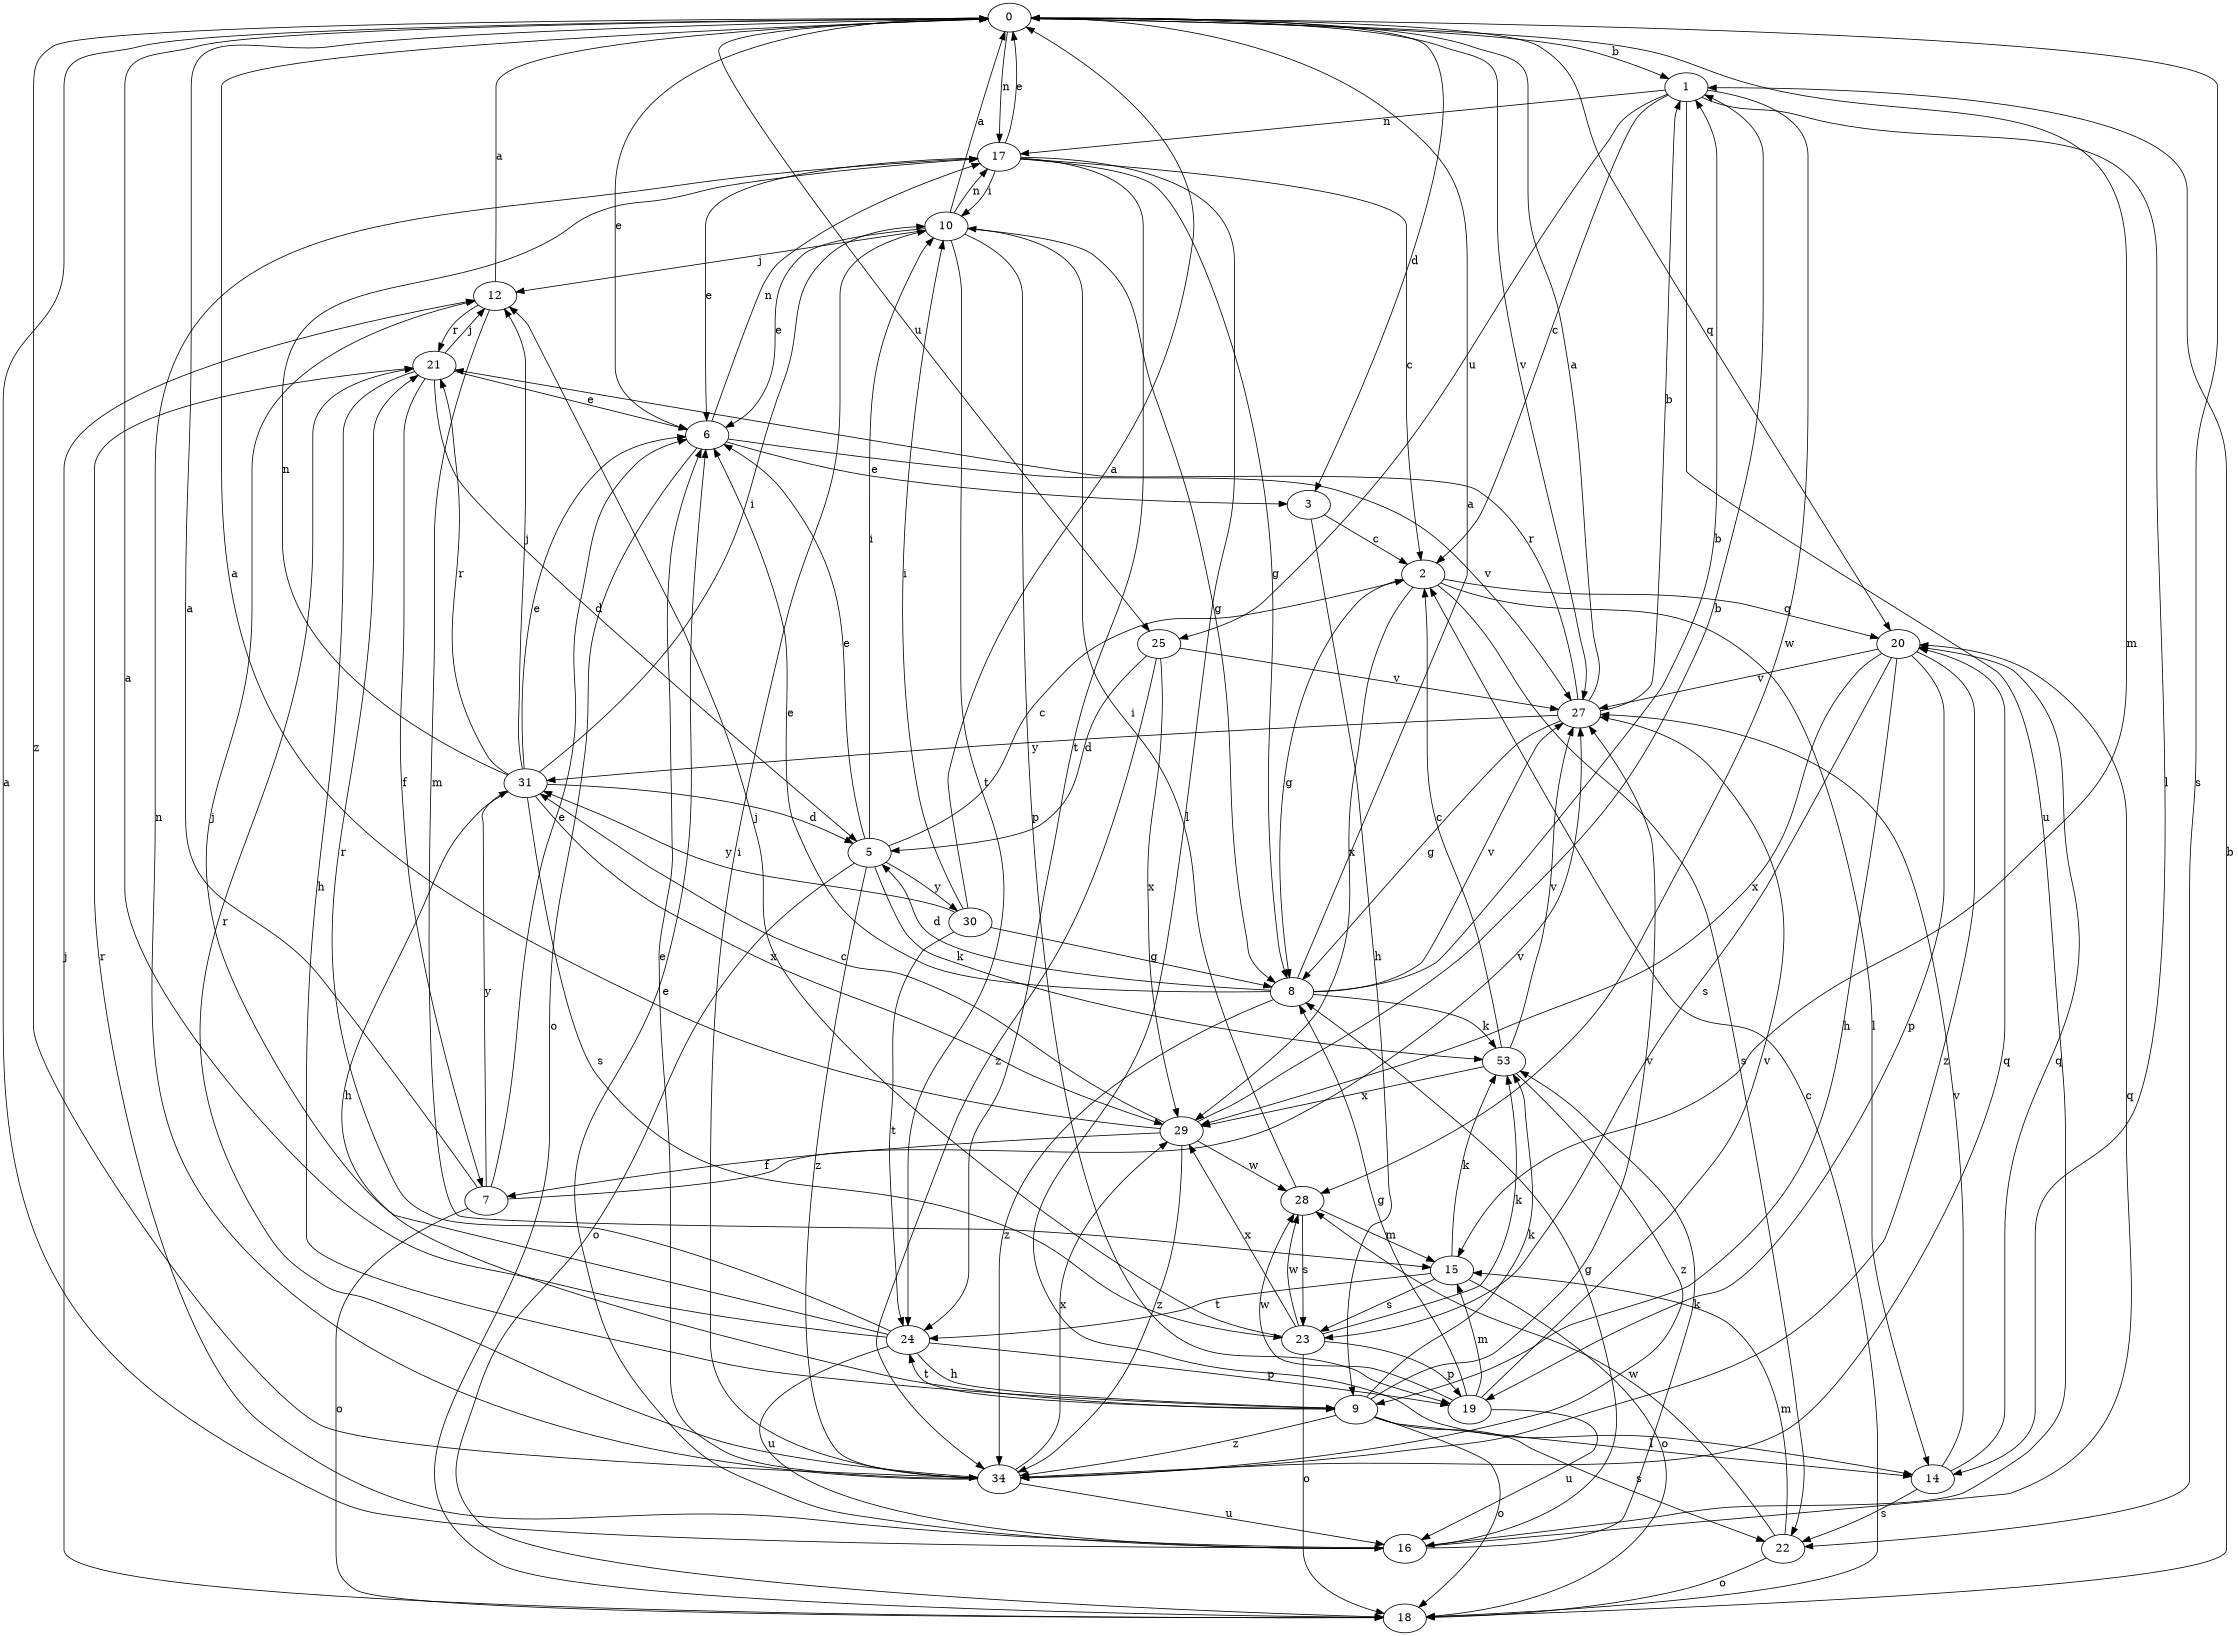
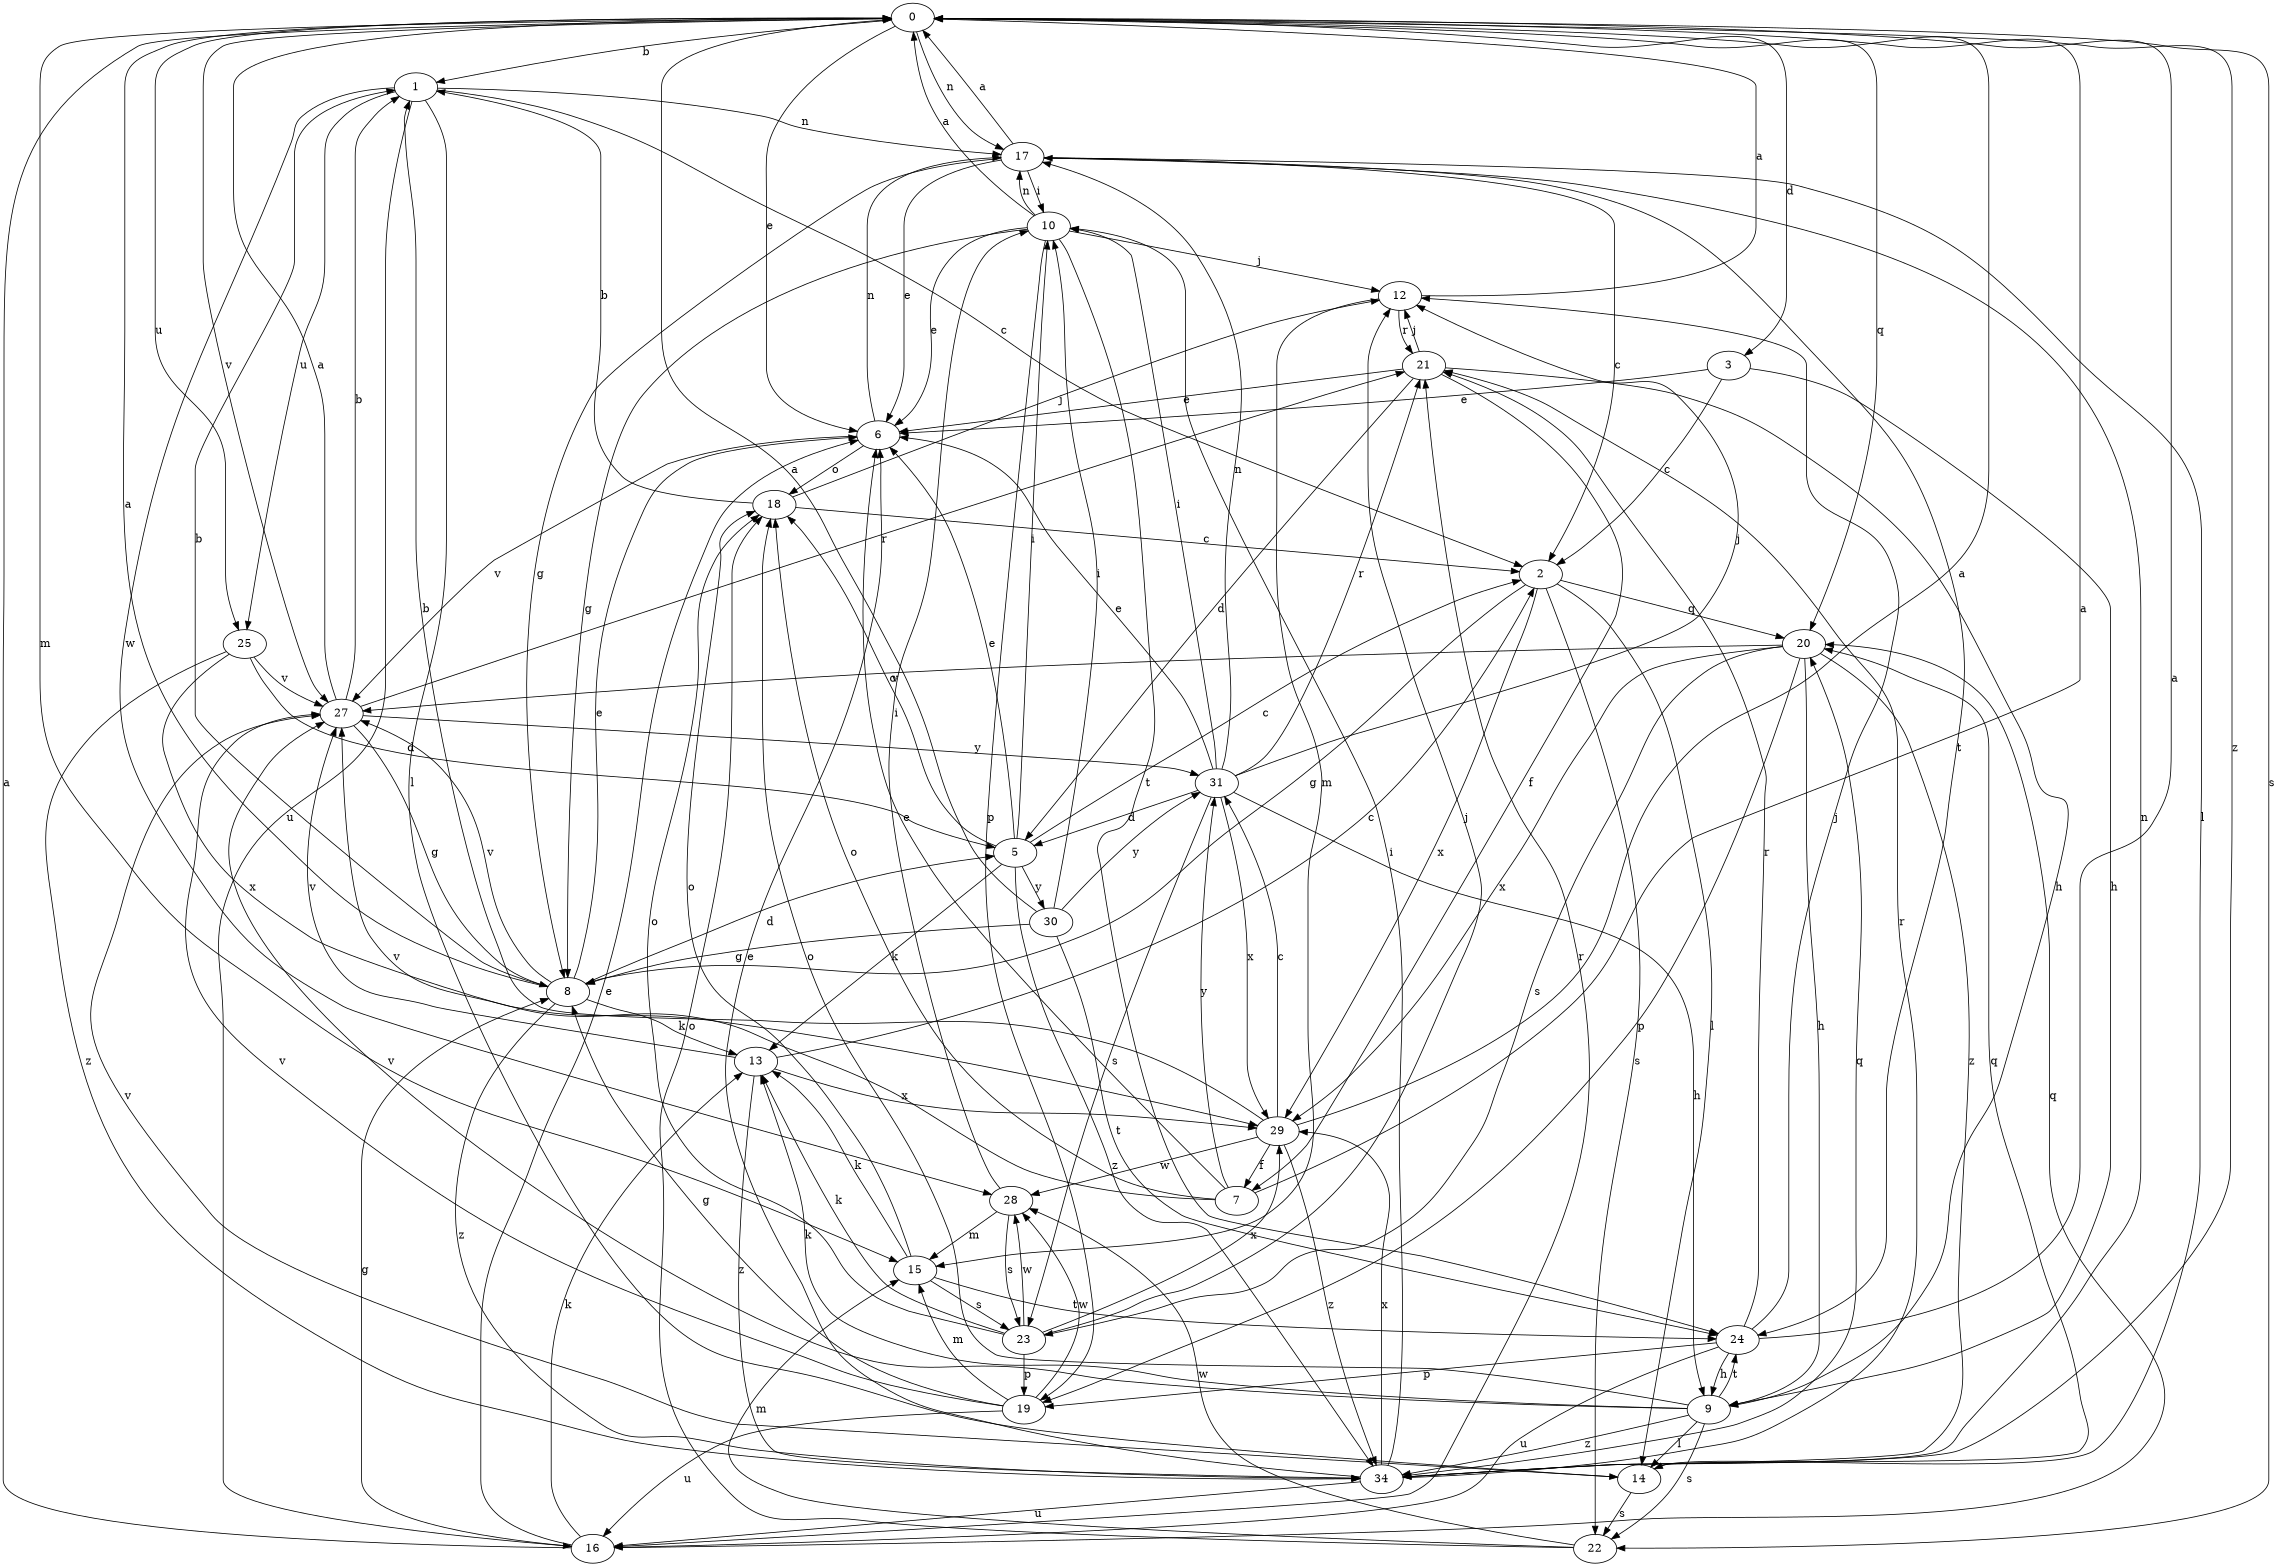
(1020, 87) -> (983, 87)
(1000, 491) -> (1309, 407)
(1504, 1062) -> (756, 1062)
